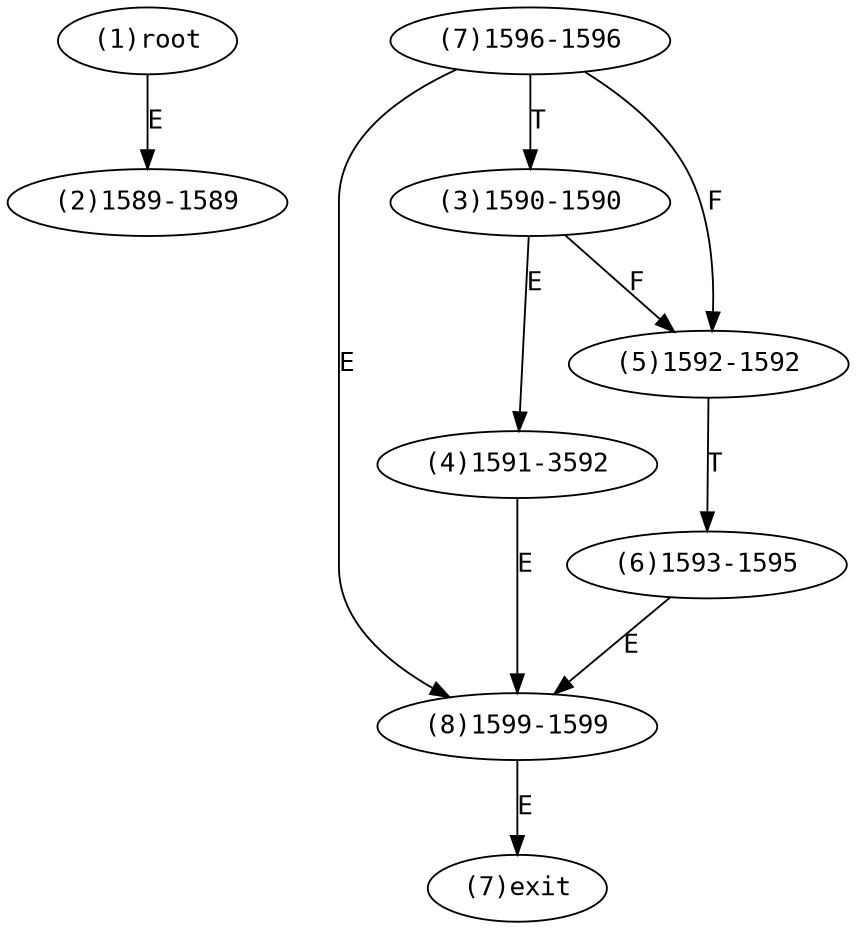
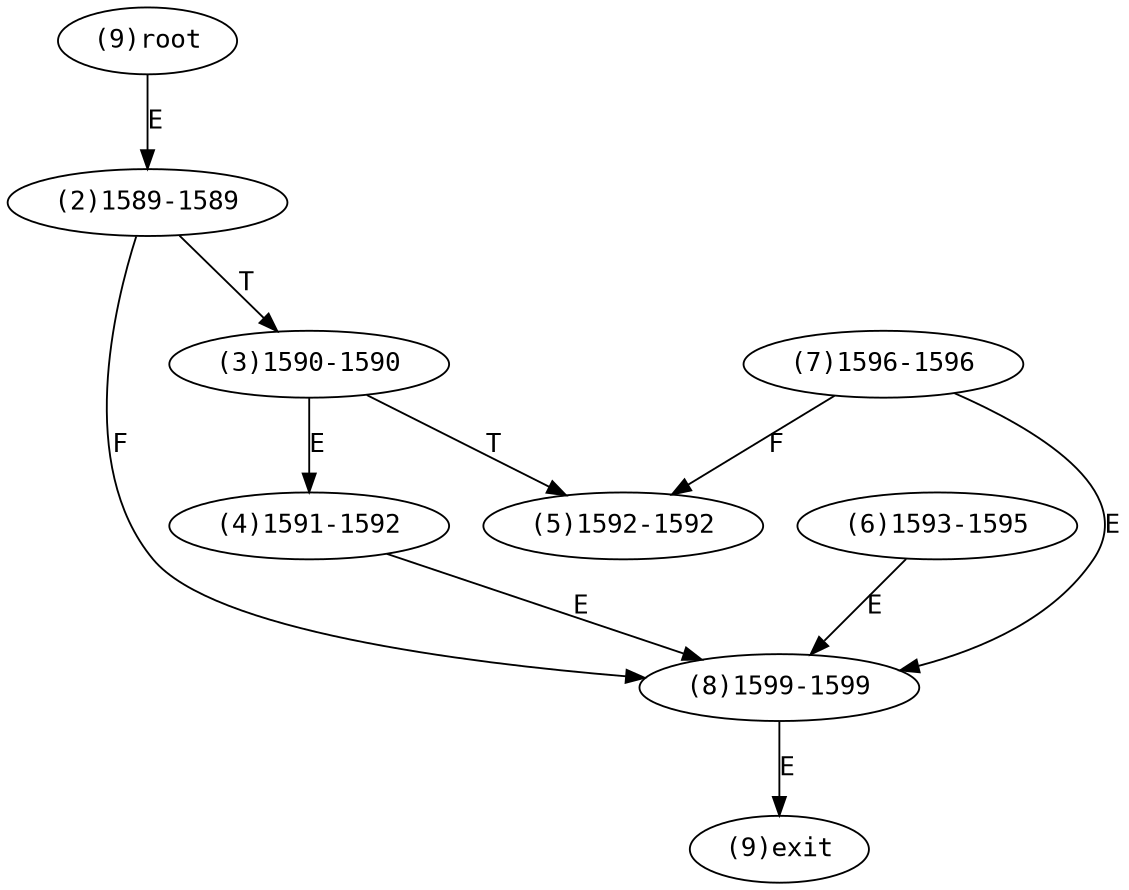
(148, 41) -> (148, 41)
(530, 112) -> (222, 277)
(637, 283) -> (494, 445)
(708, 455) -> none
(517, 465) -> (309, 526)
none -> (219, 601)
(517, 888) -> (779, 849)
